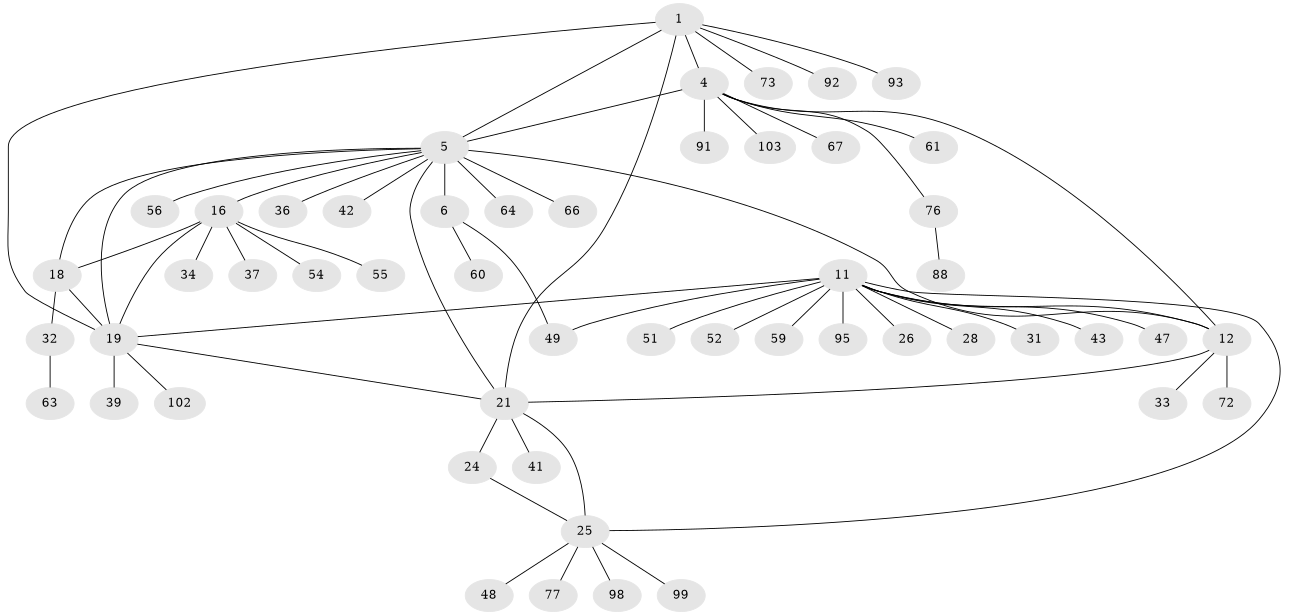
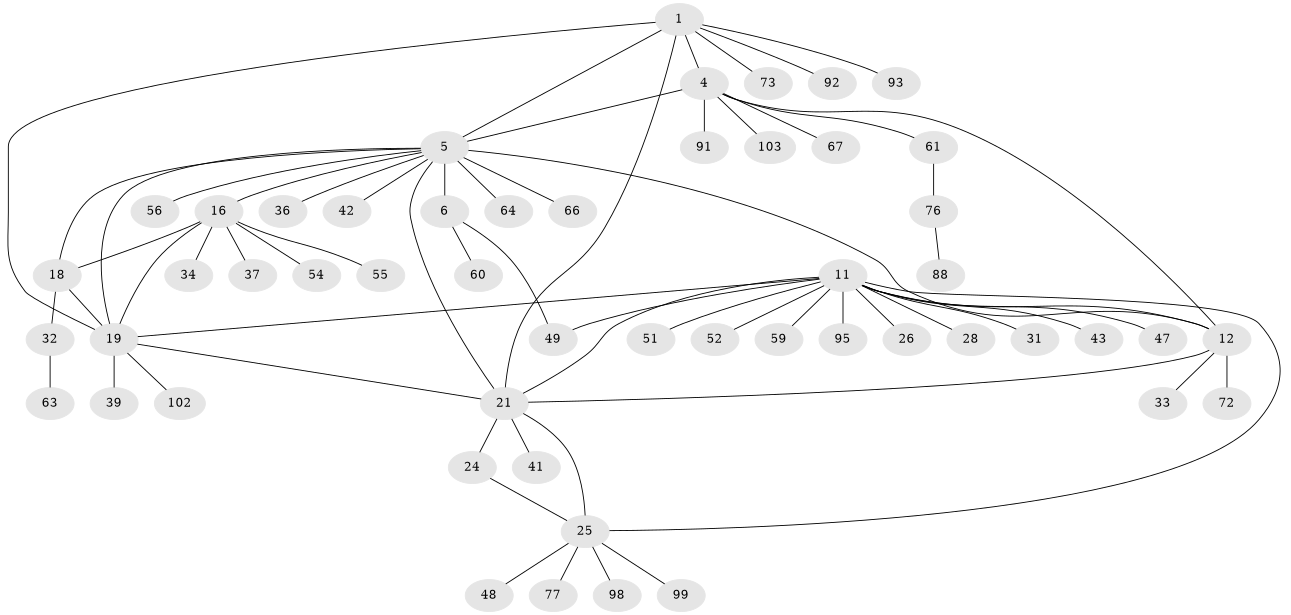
(865, 130) -> (934, 180)
none -> (629, 319)
